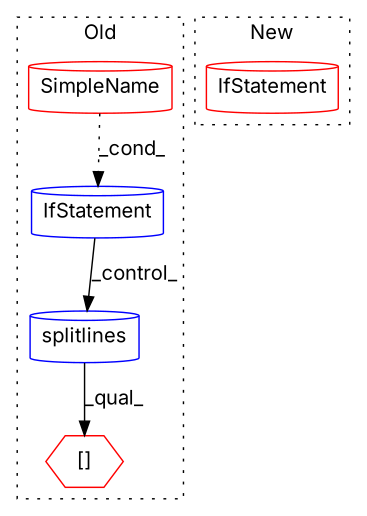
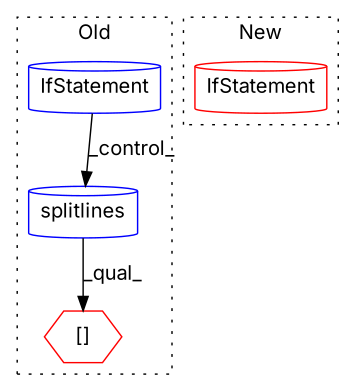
(100, 87) -> none
